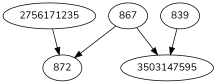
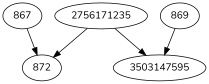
(180, 16) -> (180, 16)
(145, 39) -> (128, 39)
